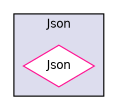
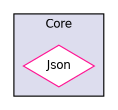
(59, 25) -> (59, 25)
